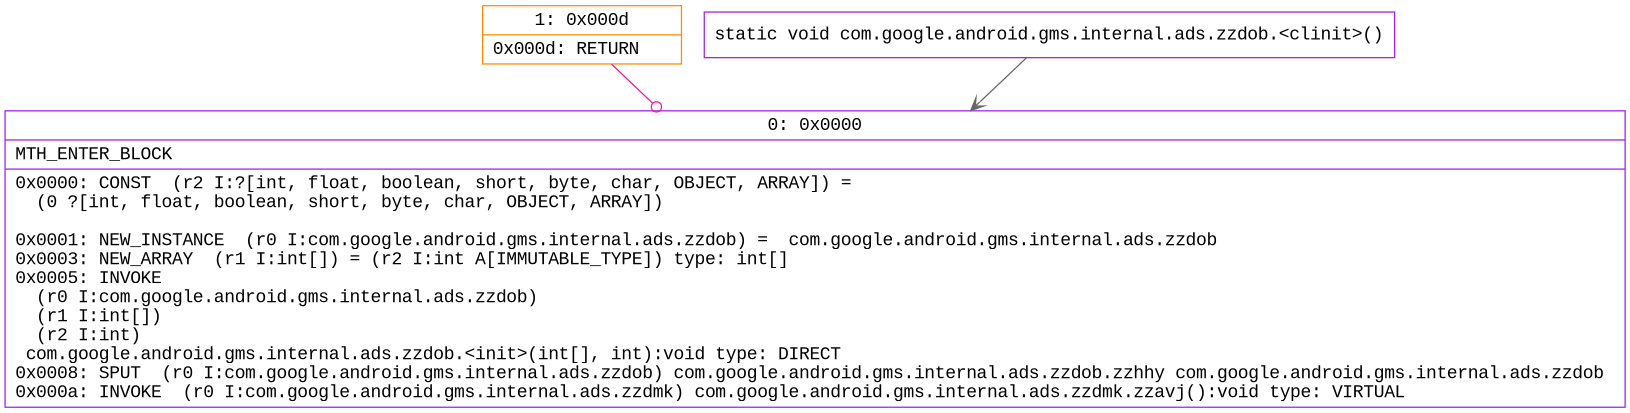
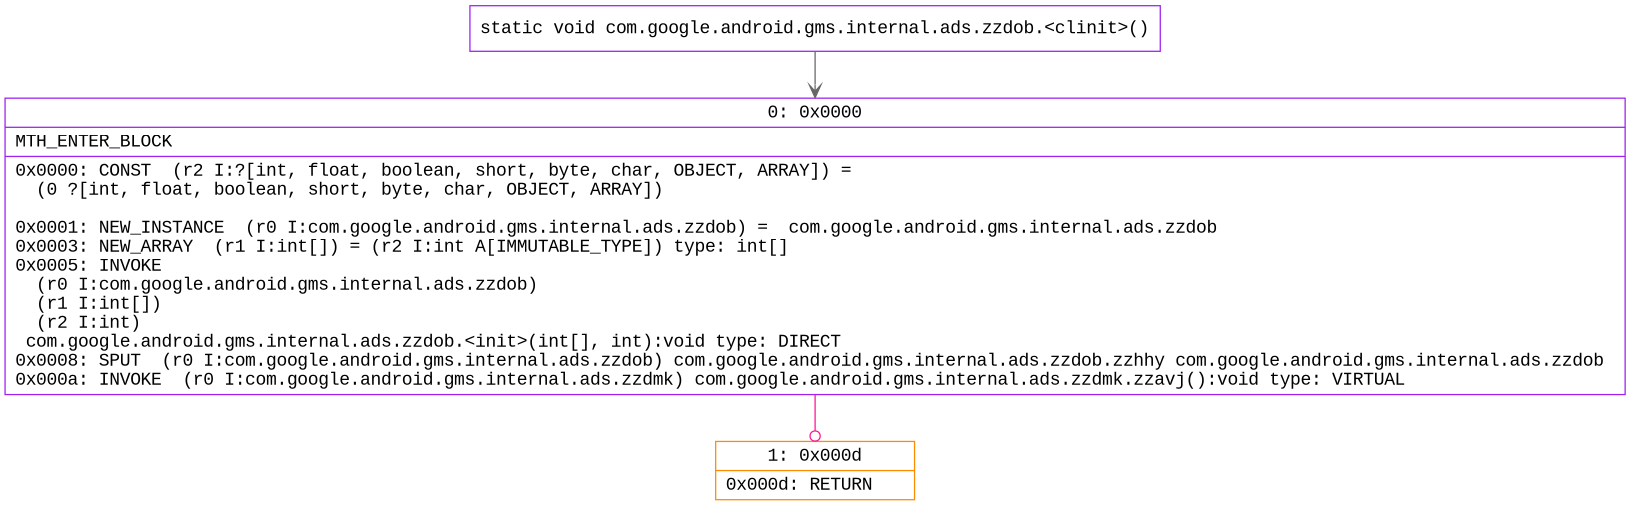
(632, 84) -> (815, 413)
